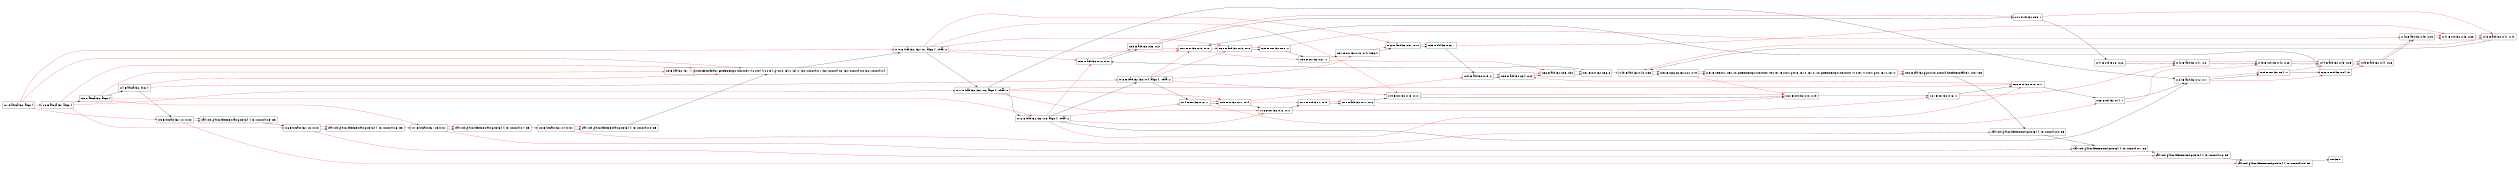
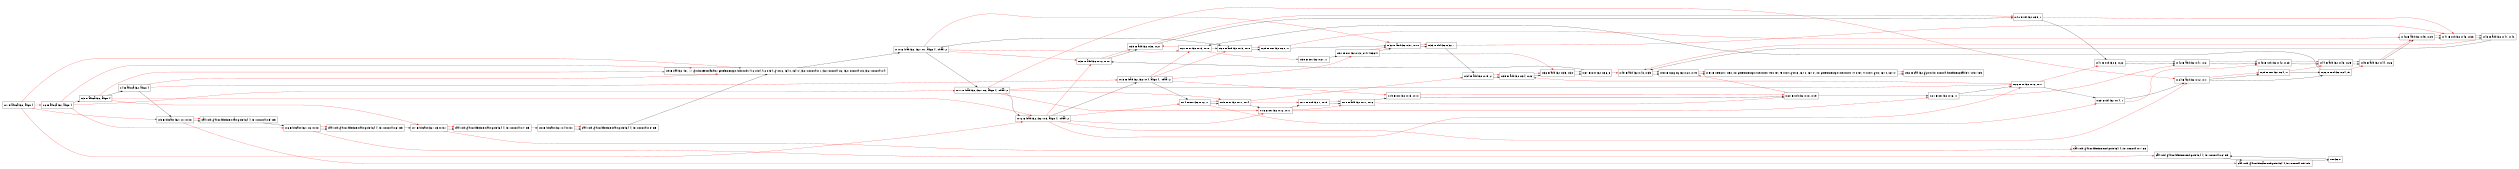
(1577, 9) -> (1577, 9)
(2269, 12) -> (2249, 19)
(1169, 24) -> none
(1081, 38) -> (1081, 38)
(1169, 49) -> (1171, 46)
(445, 50) -> (513, 157)
(1294, 54) -> (1337, 47)
(1436, 61) -> (1467, 54)
none -> (2068, 74)
(2265, 80) -> (2265, 80)
(1737, 85) -> (1744, 84)
(134, 88) -> (134, 88)
(37, 105) -> (37, 105)
none -> (1316, 109)
(2028, 132) -> none
(1629, 140) -> (1629, 140)
(2150, 152) -> (2280, 158)
(2274, 163) -> (2274, 163)
